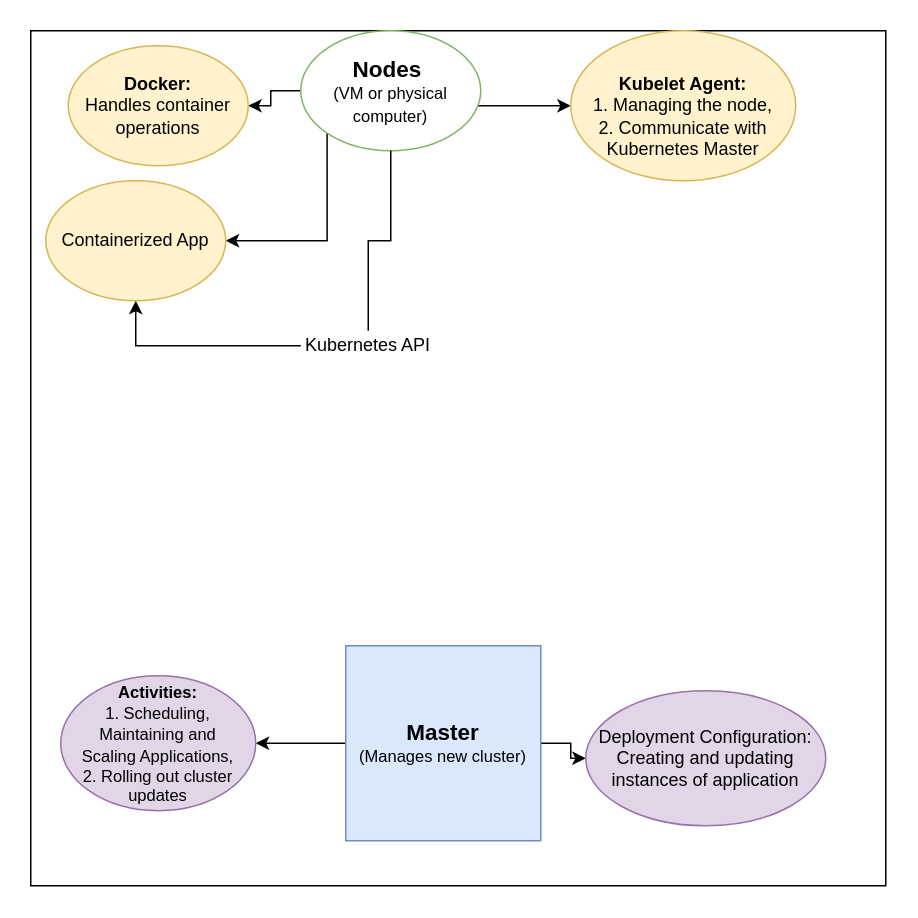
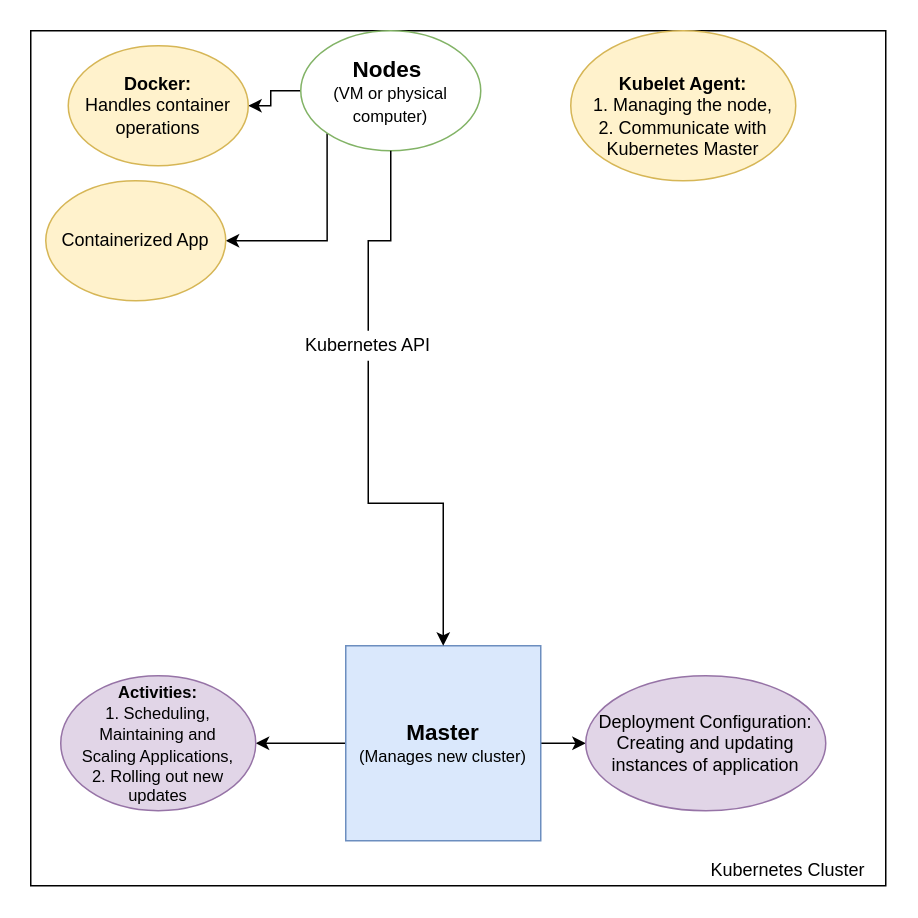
(520, 106) -> none
(201, 346) -> (400, 503)
(158, 743) -> (158, 743)
(706, 758) -> (706, 743)
none -> (788, 871)
